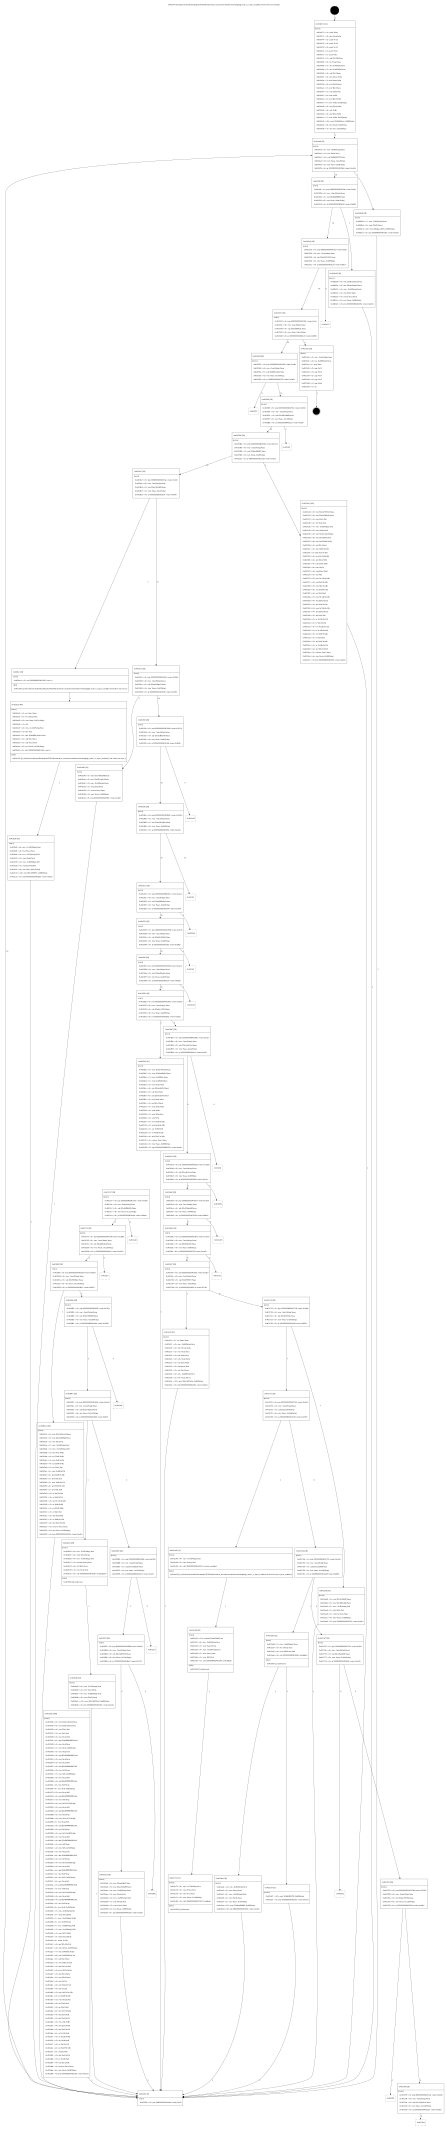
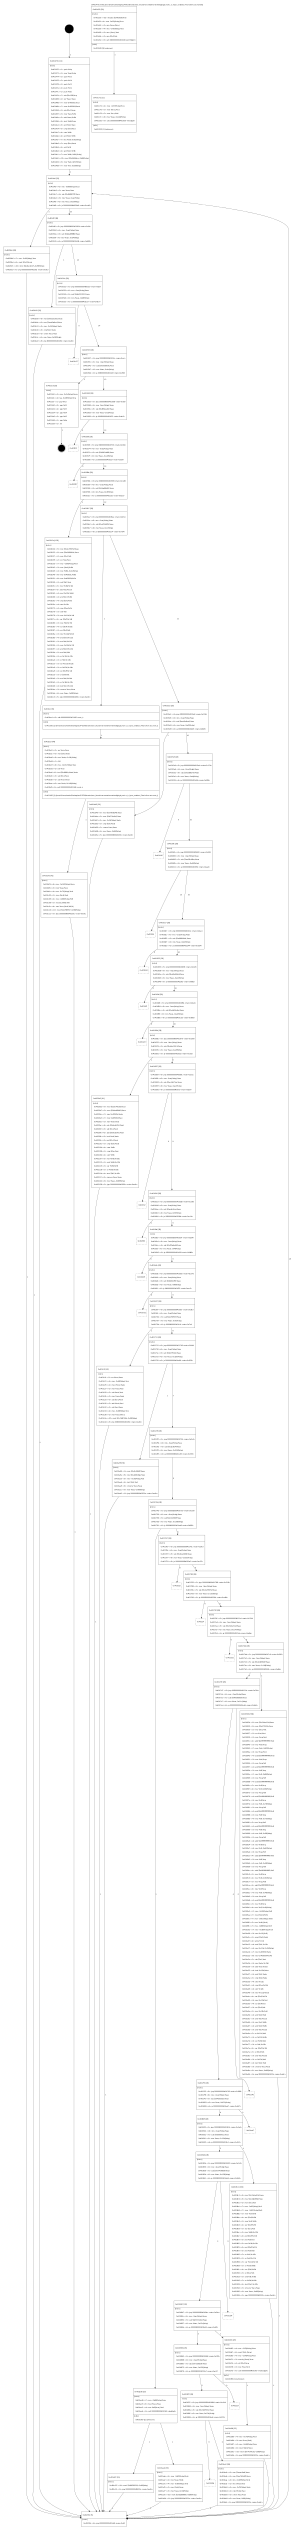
(230, 1563) -> none
none -> (260, 1658)
